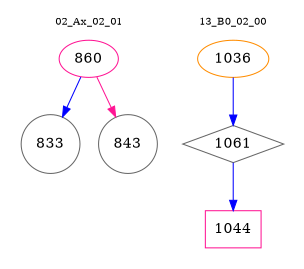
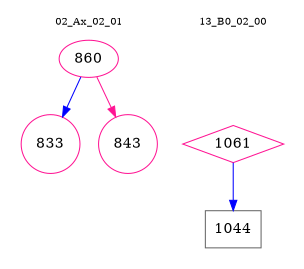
(233, 59) -> none
(51, 144) -> (51, 144)
(128, 144) -> (128, 144)
(233, 144) -> (233, 144)
(233, 229) -> (233, 229)
